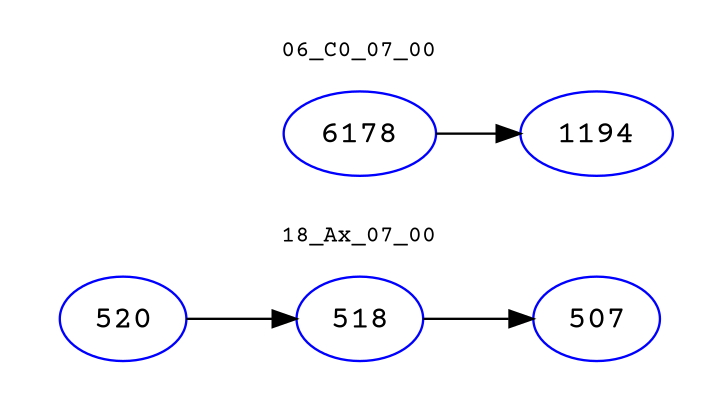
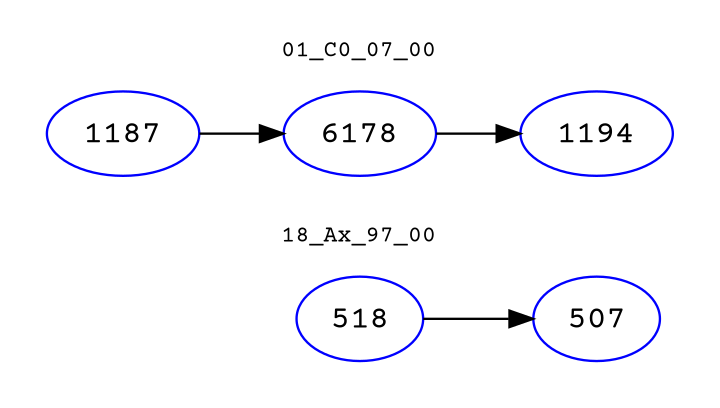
(360, 50) -> (360, 50)
none -> (123, 134)
(360, 236) -> (360, 236)
(123, 319) -> none
